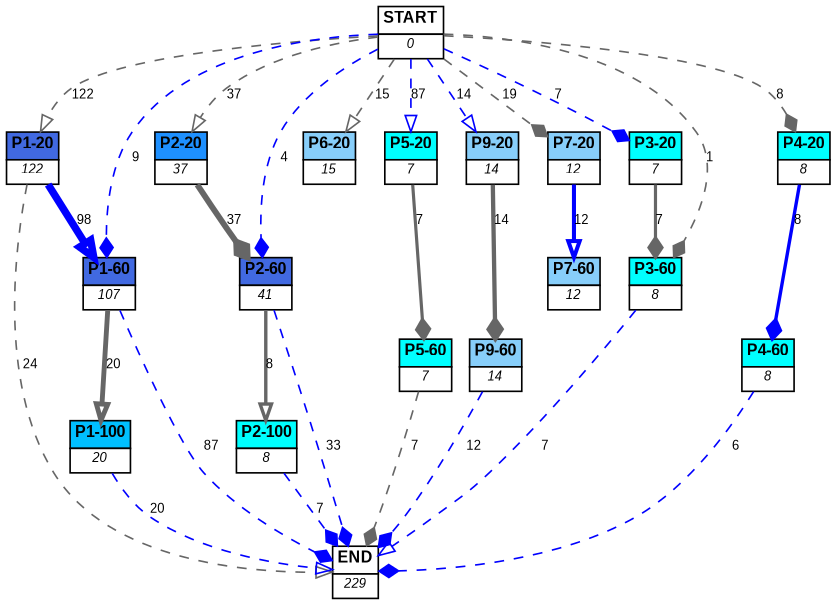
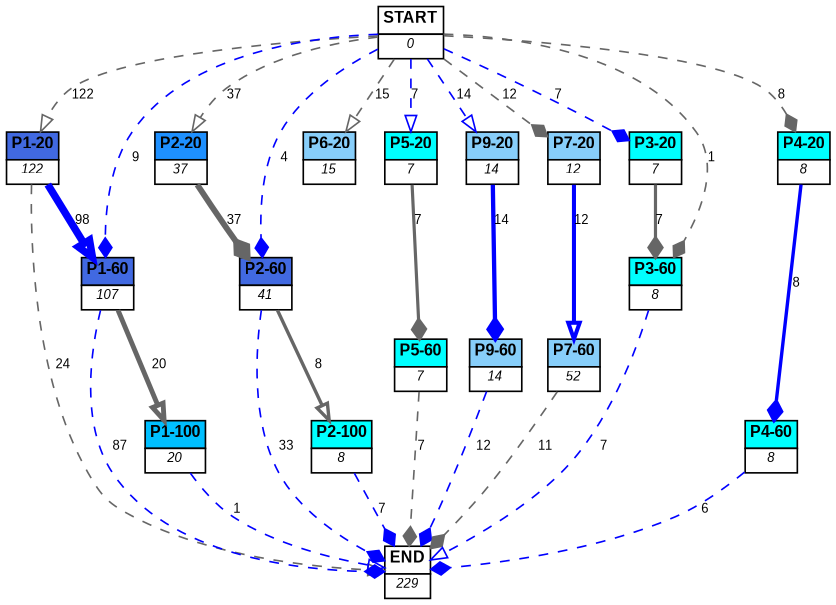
(419, 95) -> (415, 95)
(510, 95) -> (510, 95)
(494, 252) -> (494, 252)
(574, 295) -> (574, 377)
none -> (504, 466)
(158, 510) -> (237, 510)
